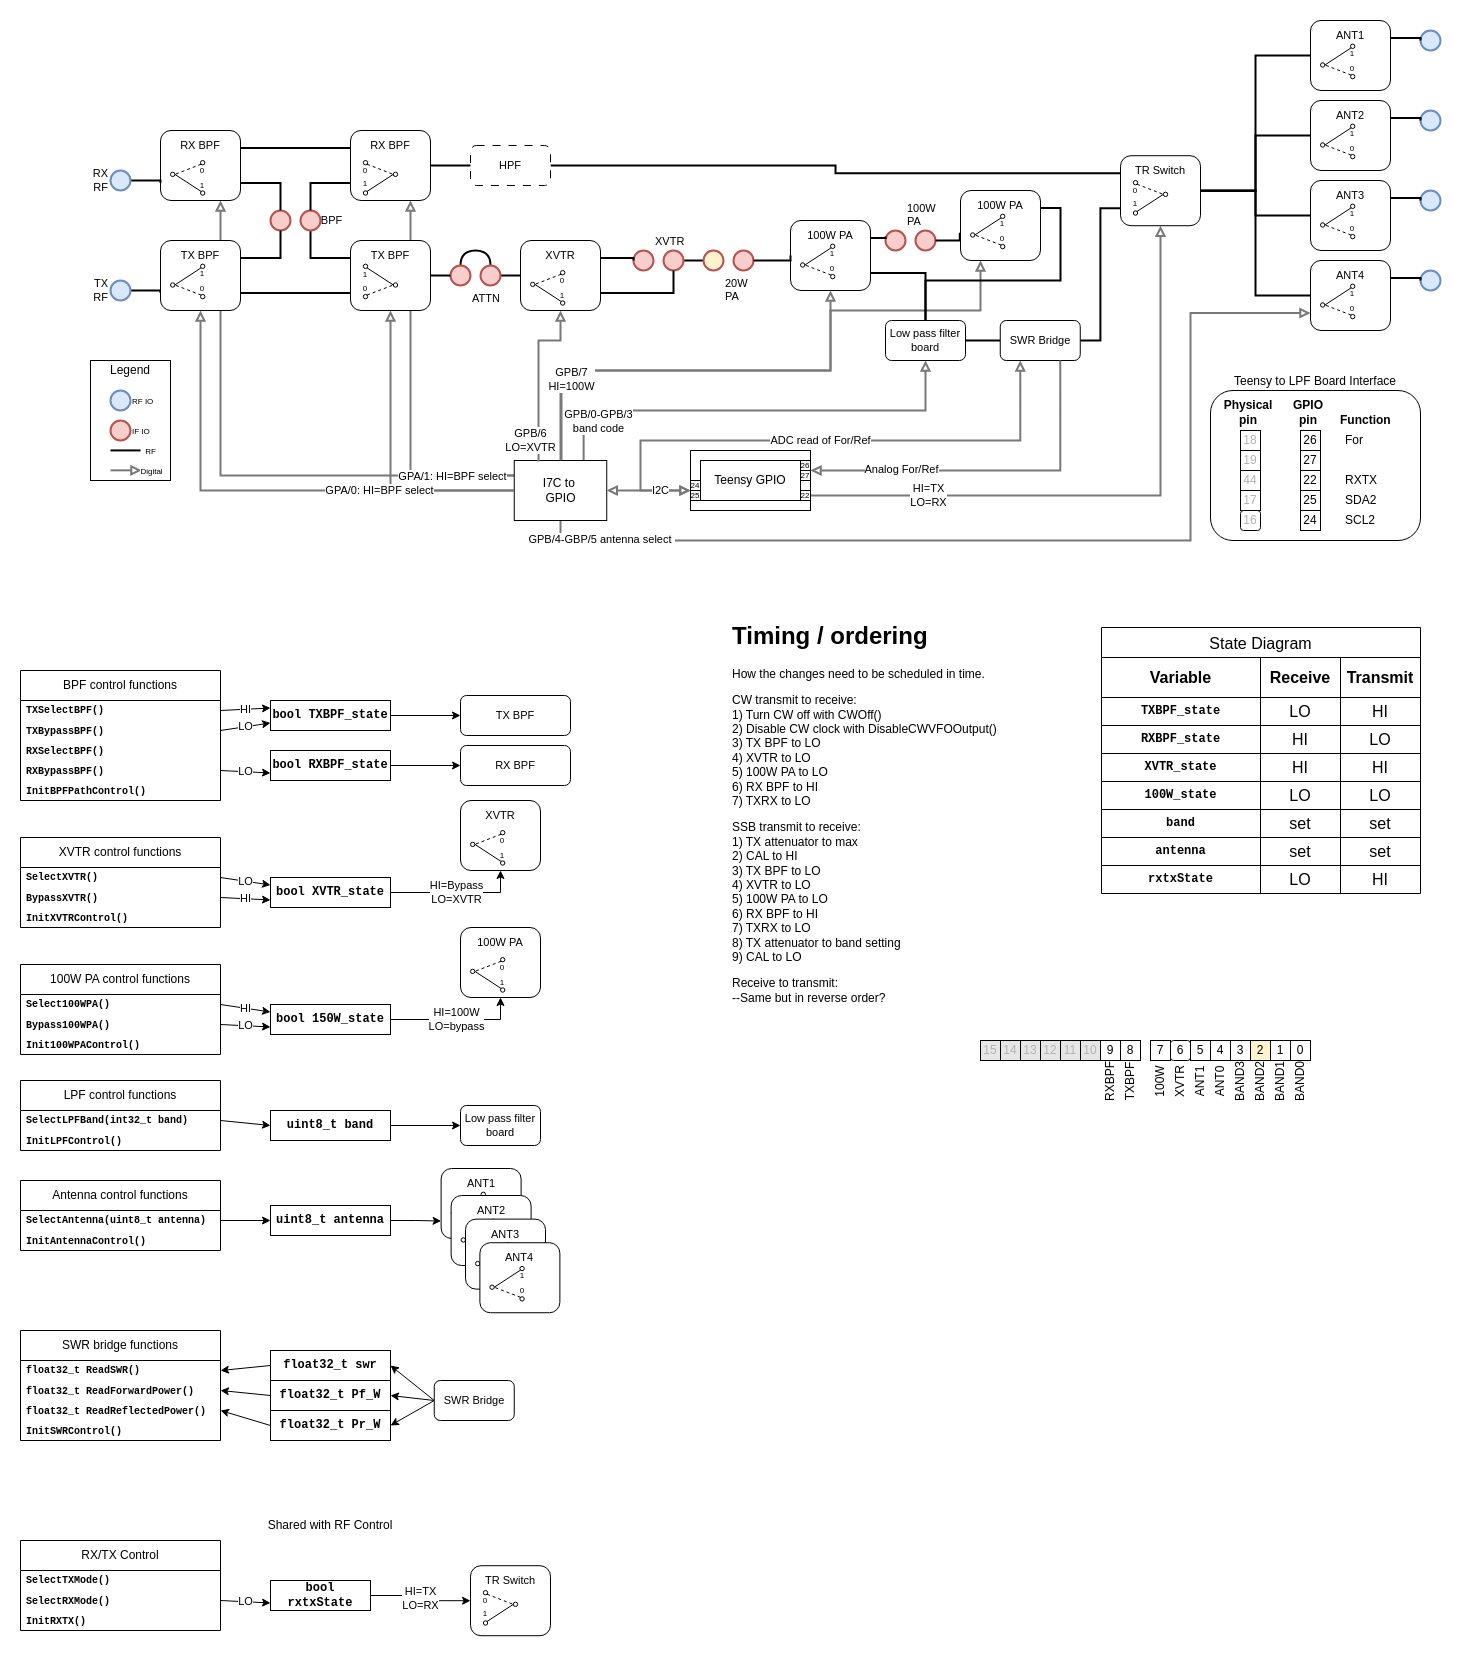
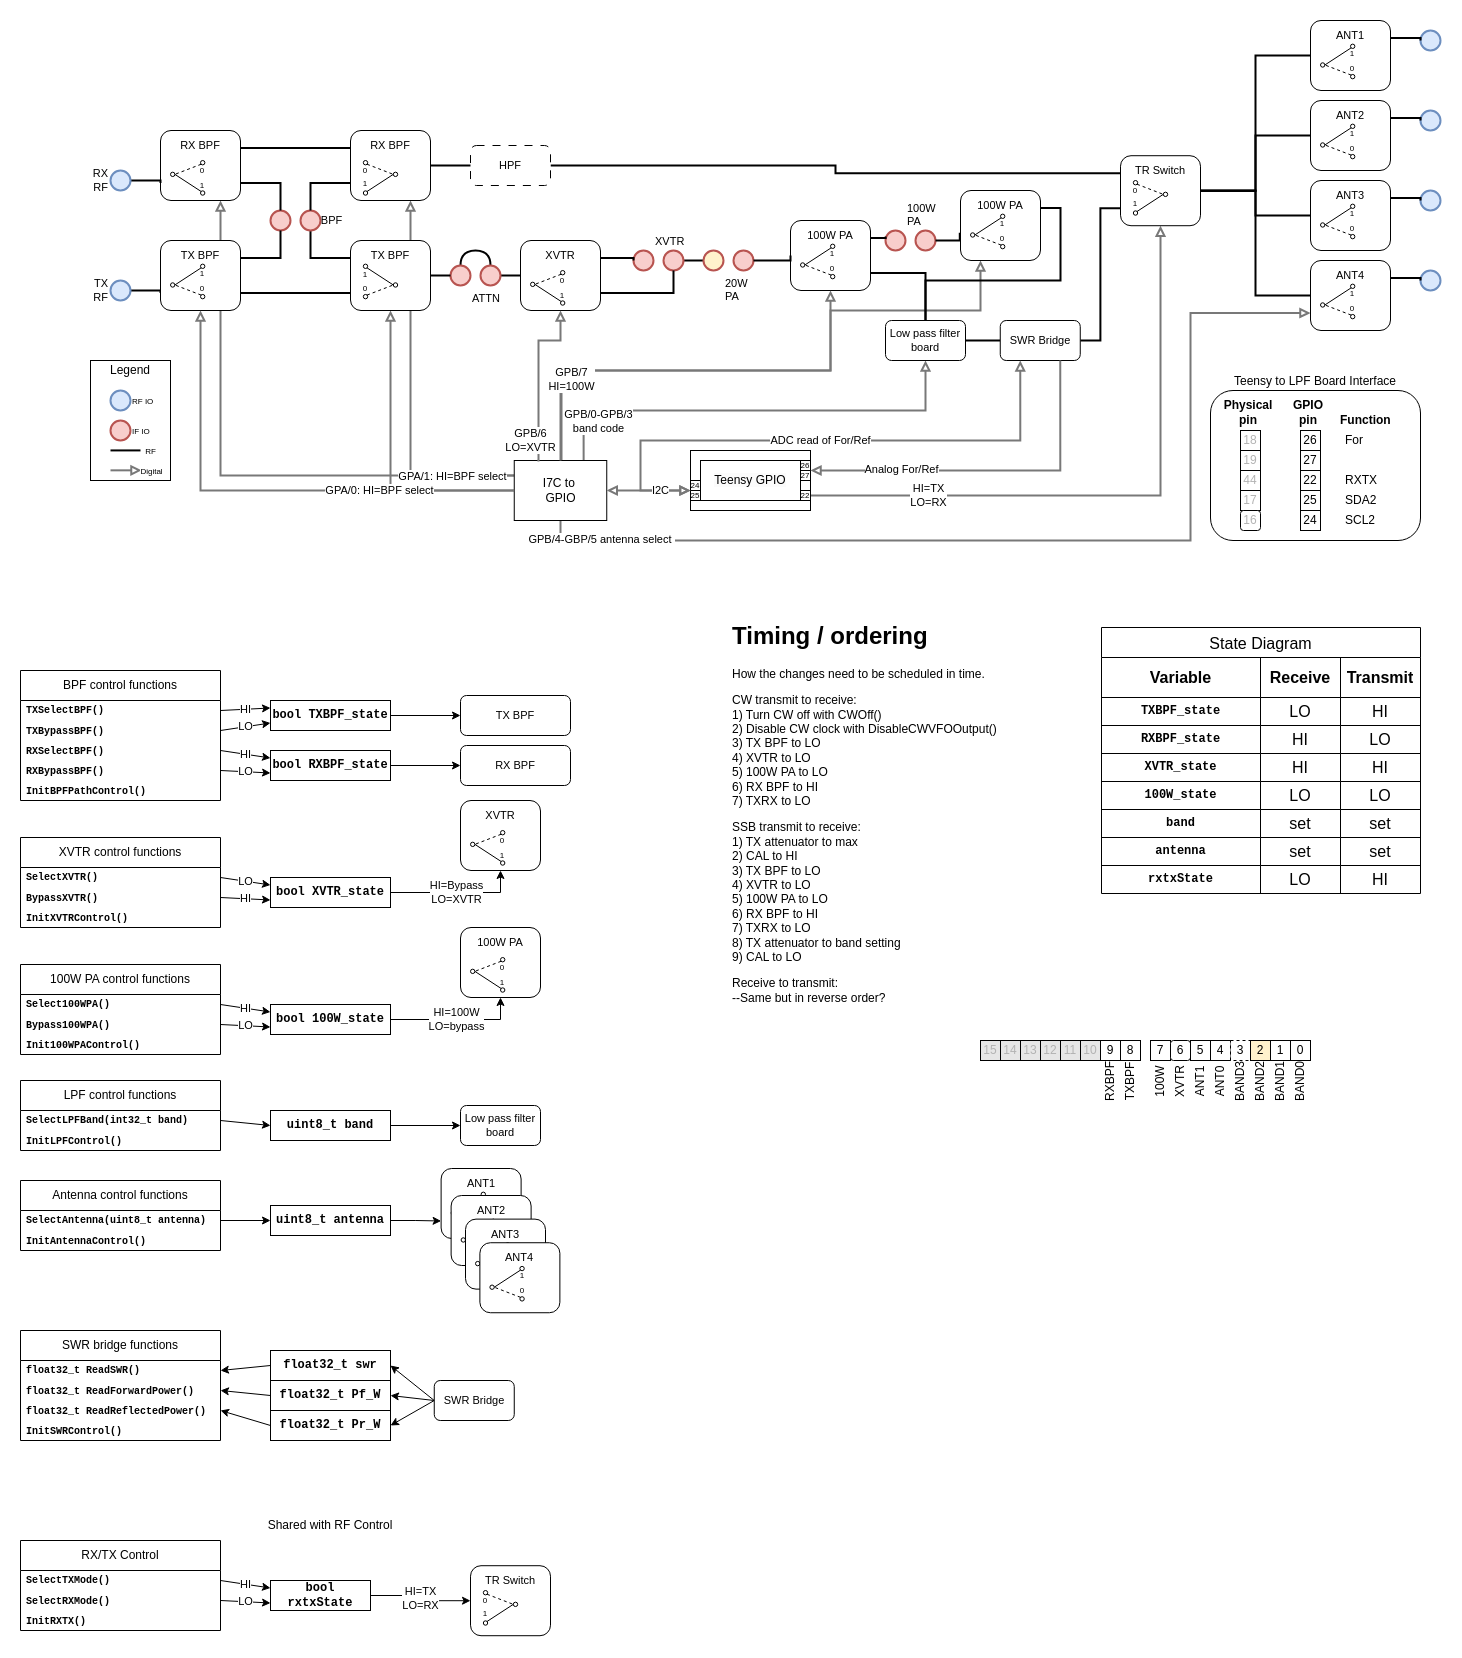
none -> (243, 754)
(331, 1020) -> (331, 1020)
(1241, 1051) -> (1241, 1051)
none -> (243, 1584)
